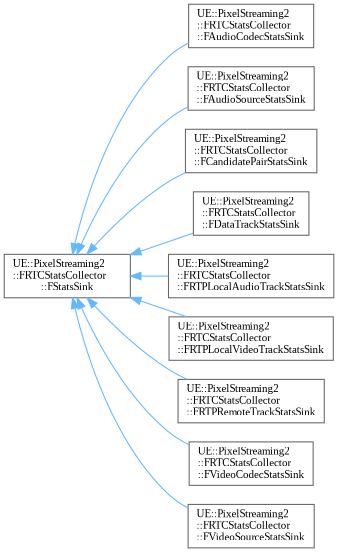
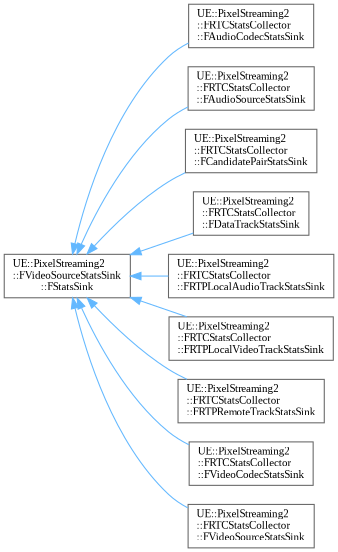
(67, 276) -> (67, 276)
